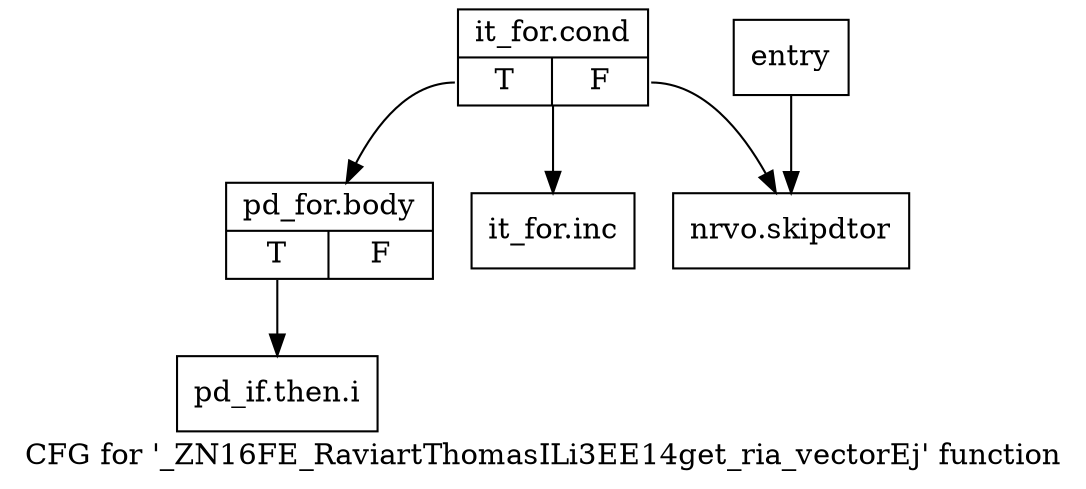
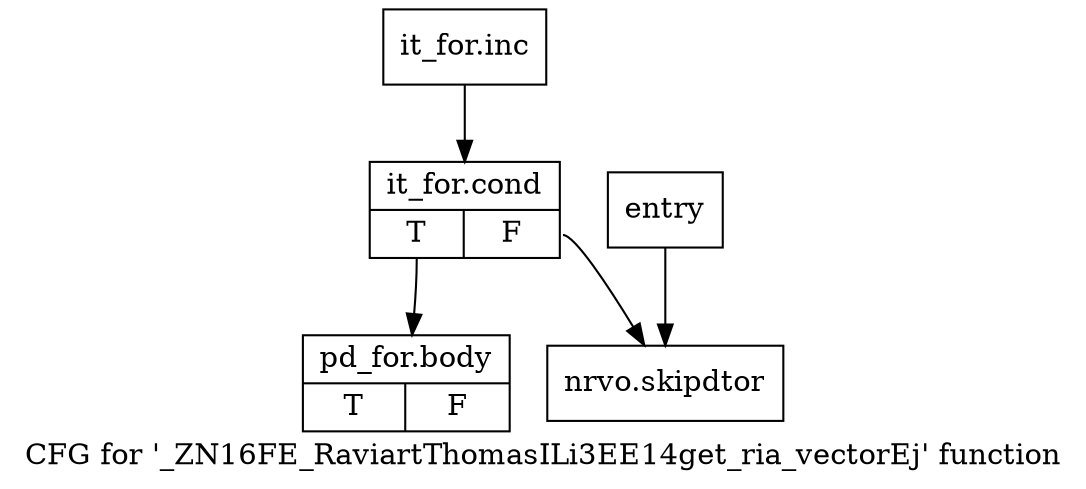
(553, 139) -> (465, 113)
(277, 394) -> none
